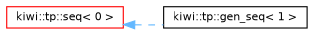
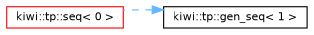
(149, 25) -> (138, 10)
